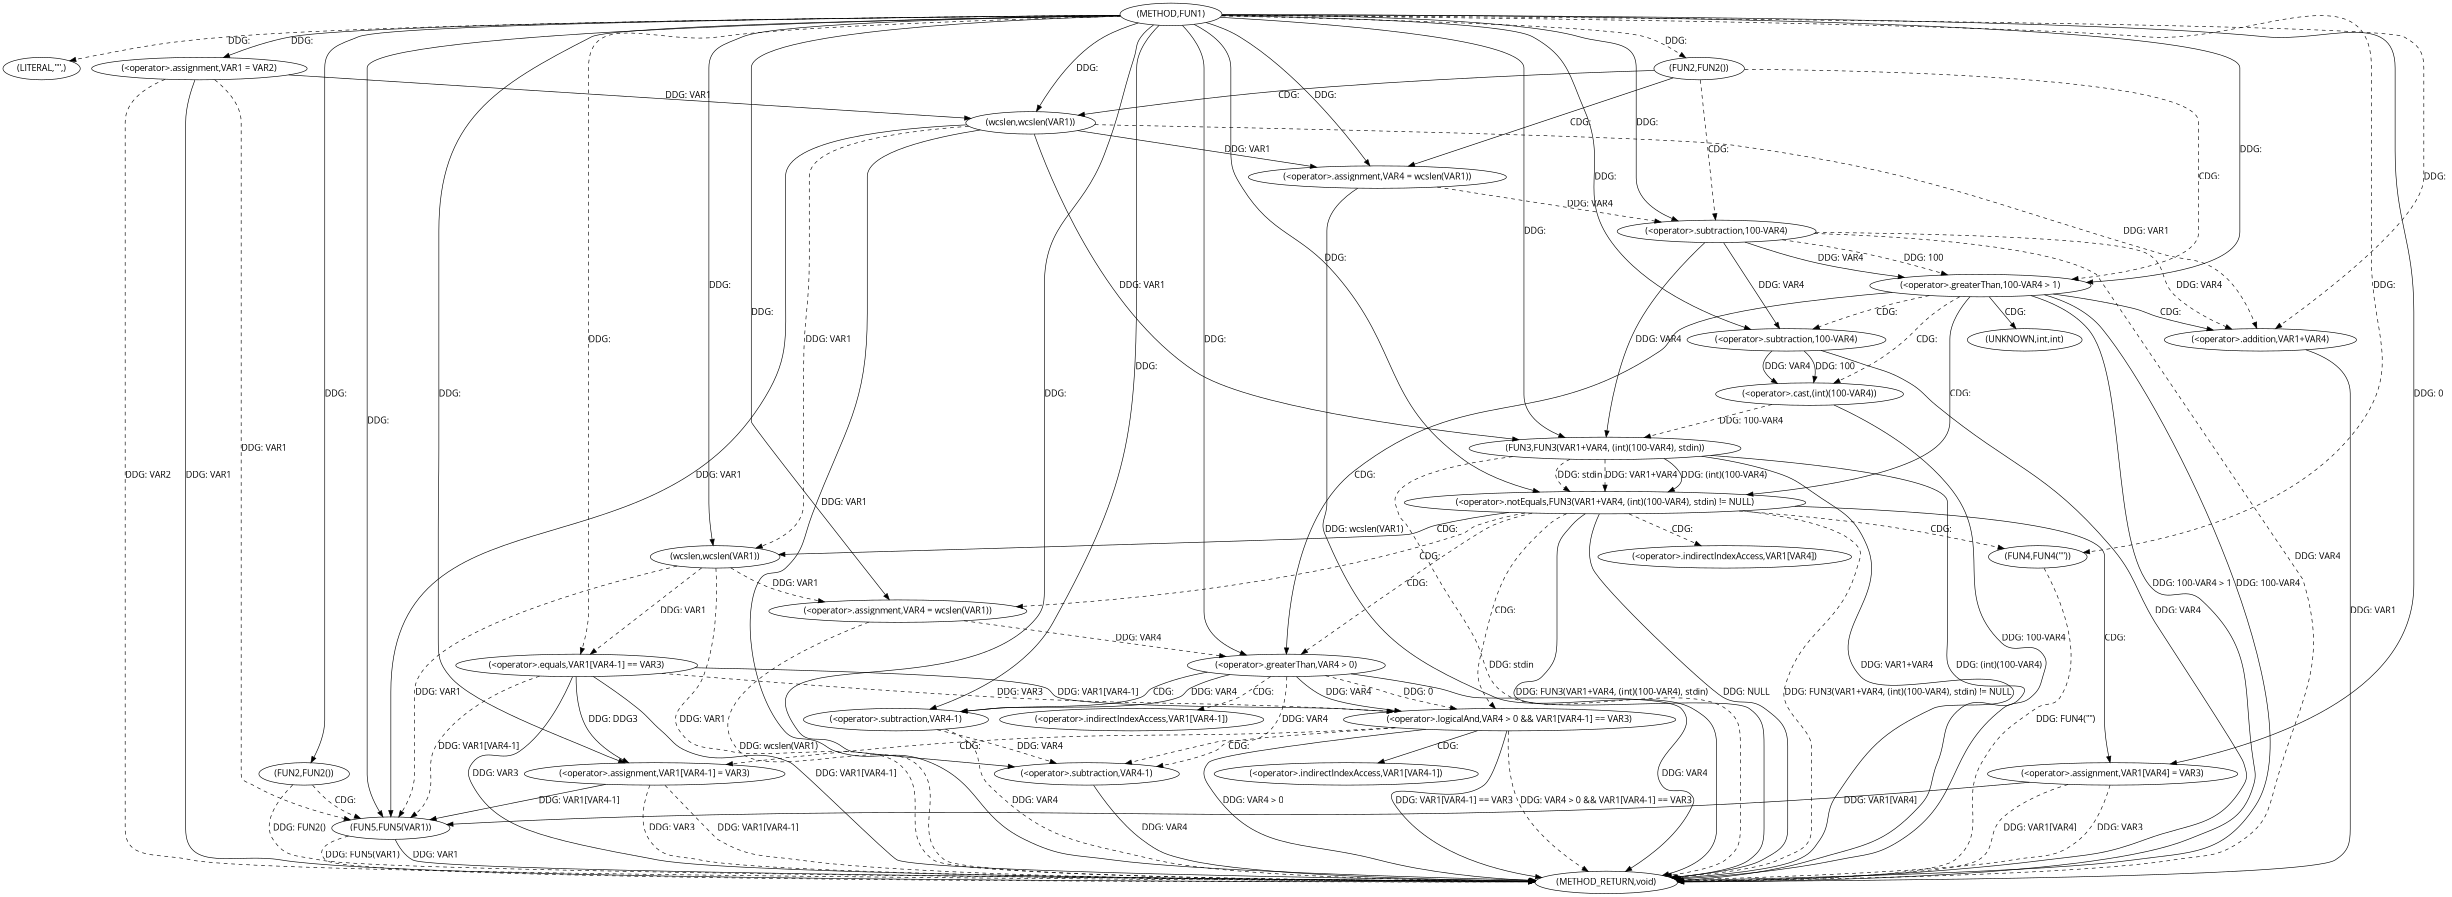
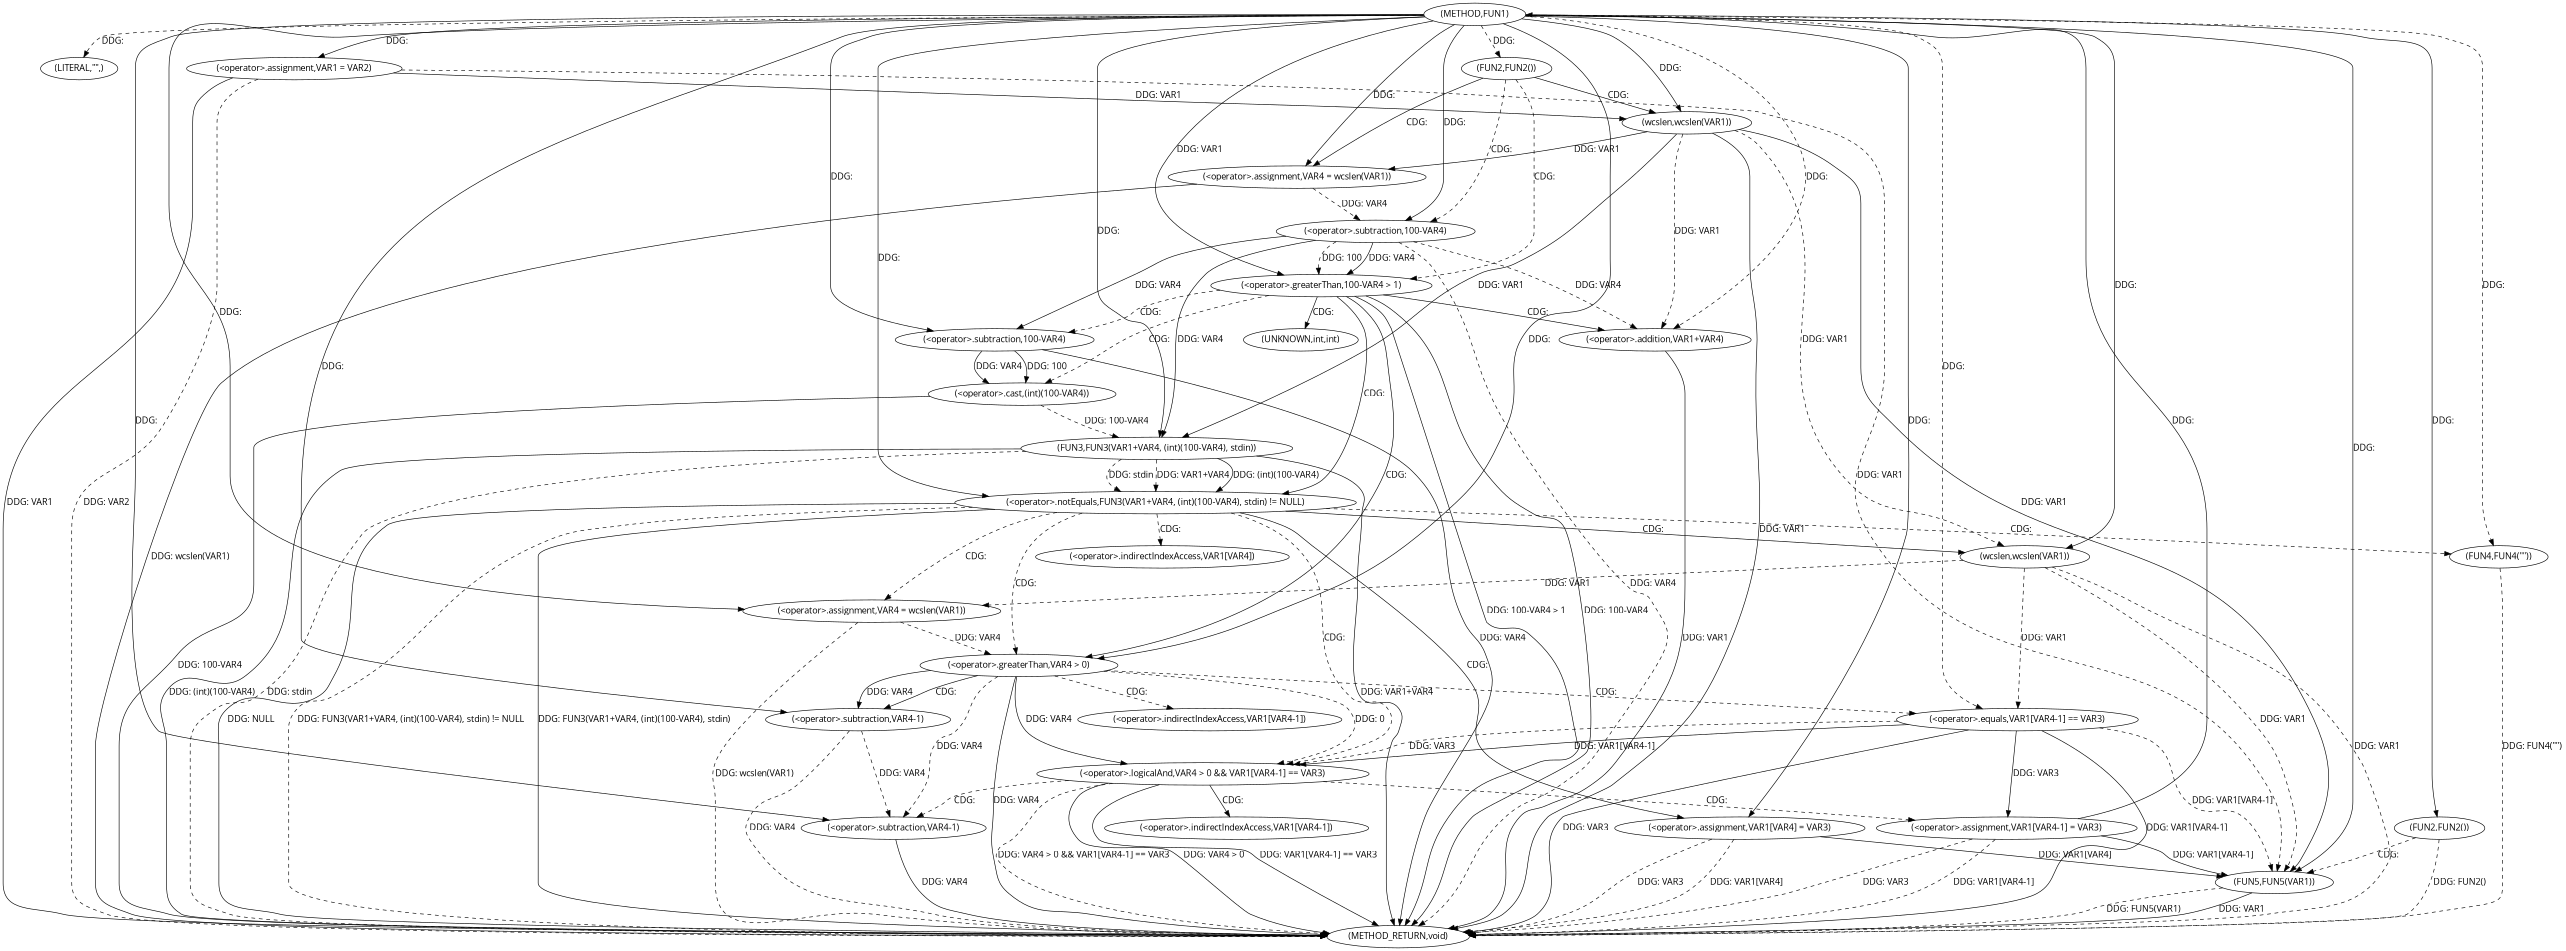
(2252, 150) -> (1200, 150)
(452, 154) -> (2086, 209)
(2429, 394) -> (1921, 421)
none -> (1508, 692)
(613, 720) -> (2036, 774)
